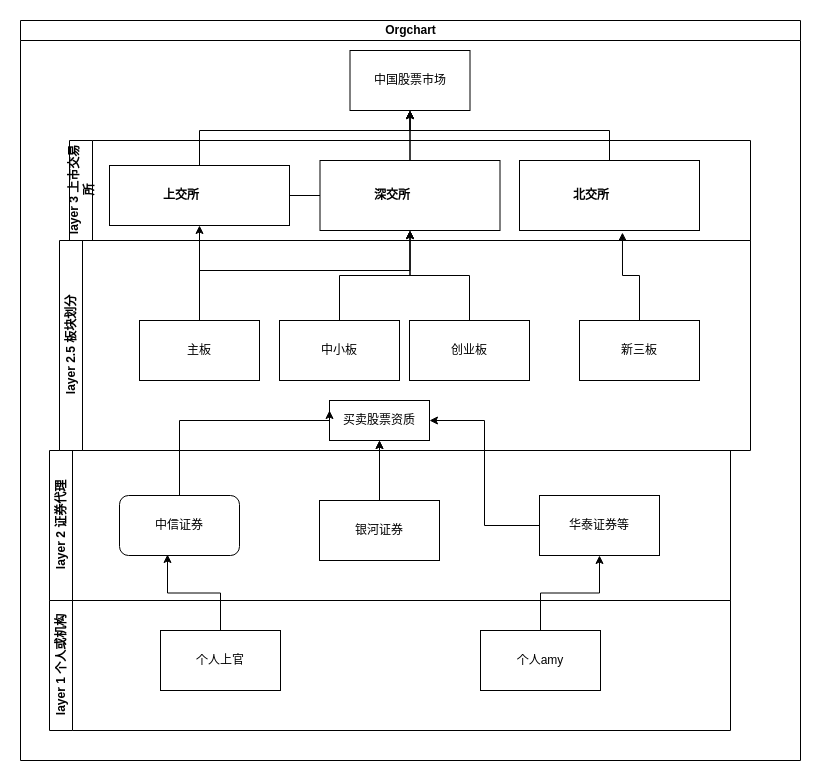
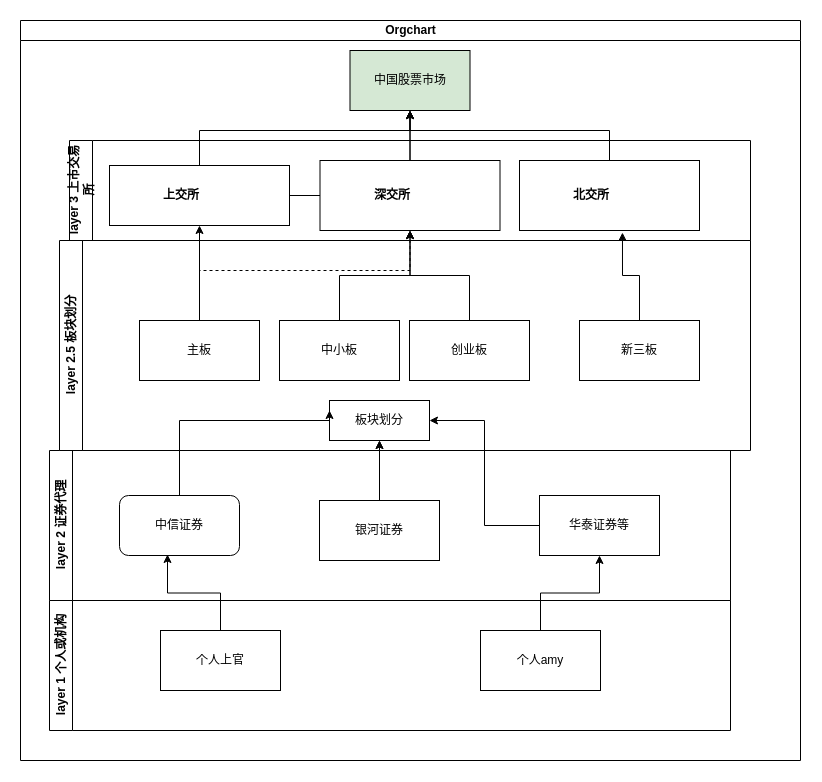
(410, 81) -> (410, 81)
(304, 271) -> (304, 271)
(380, 421) -> (380, 421)
